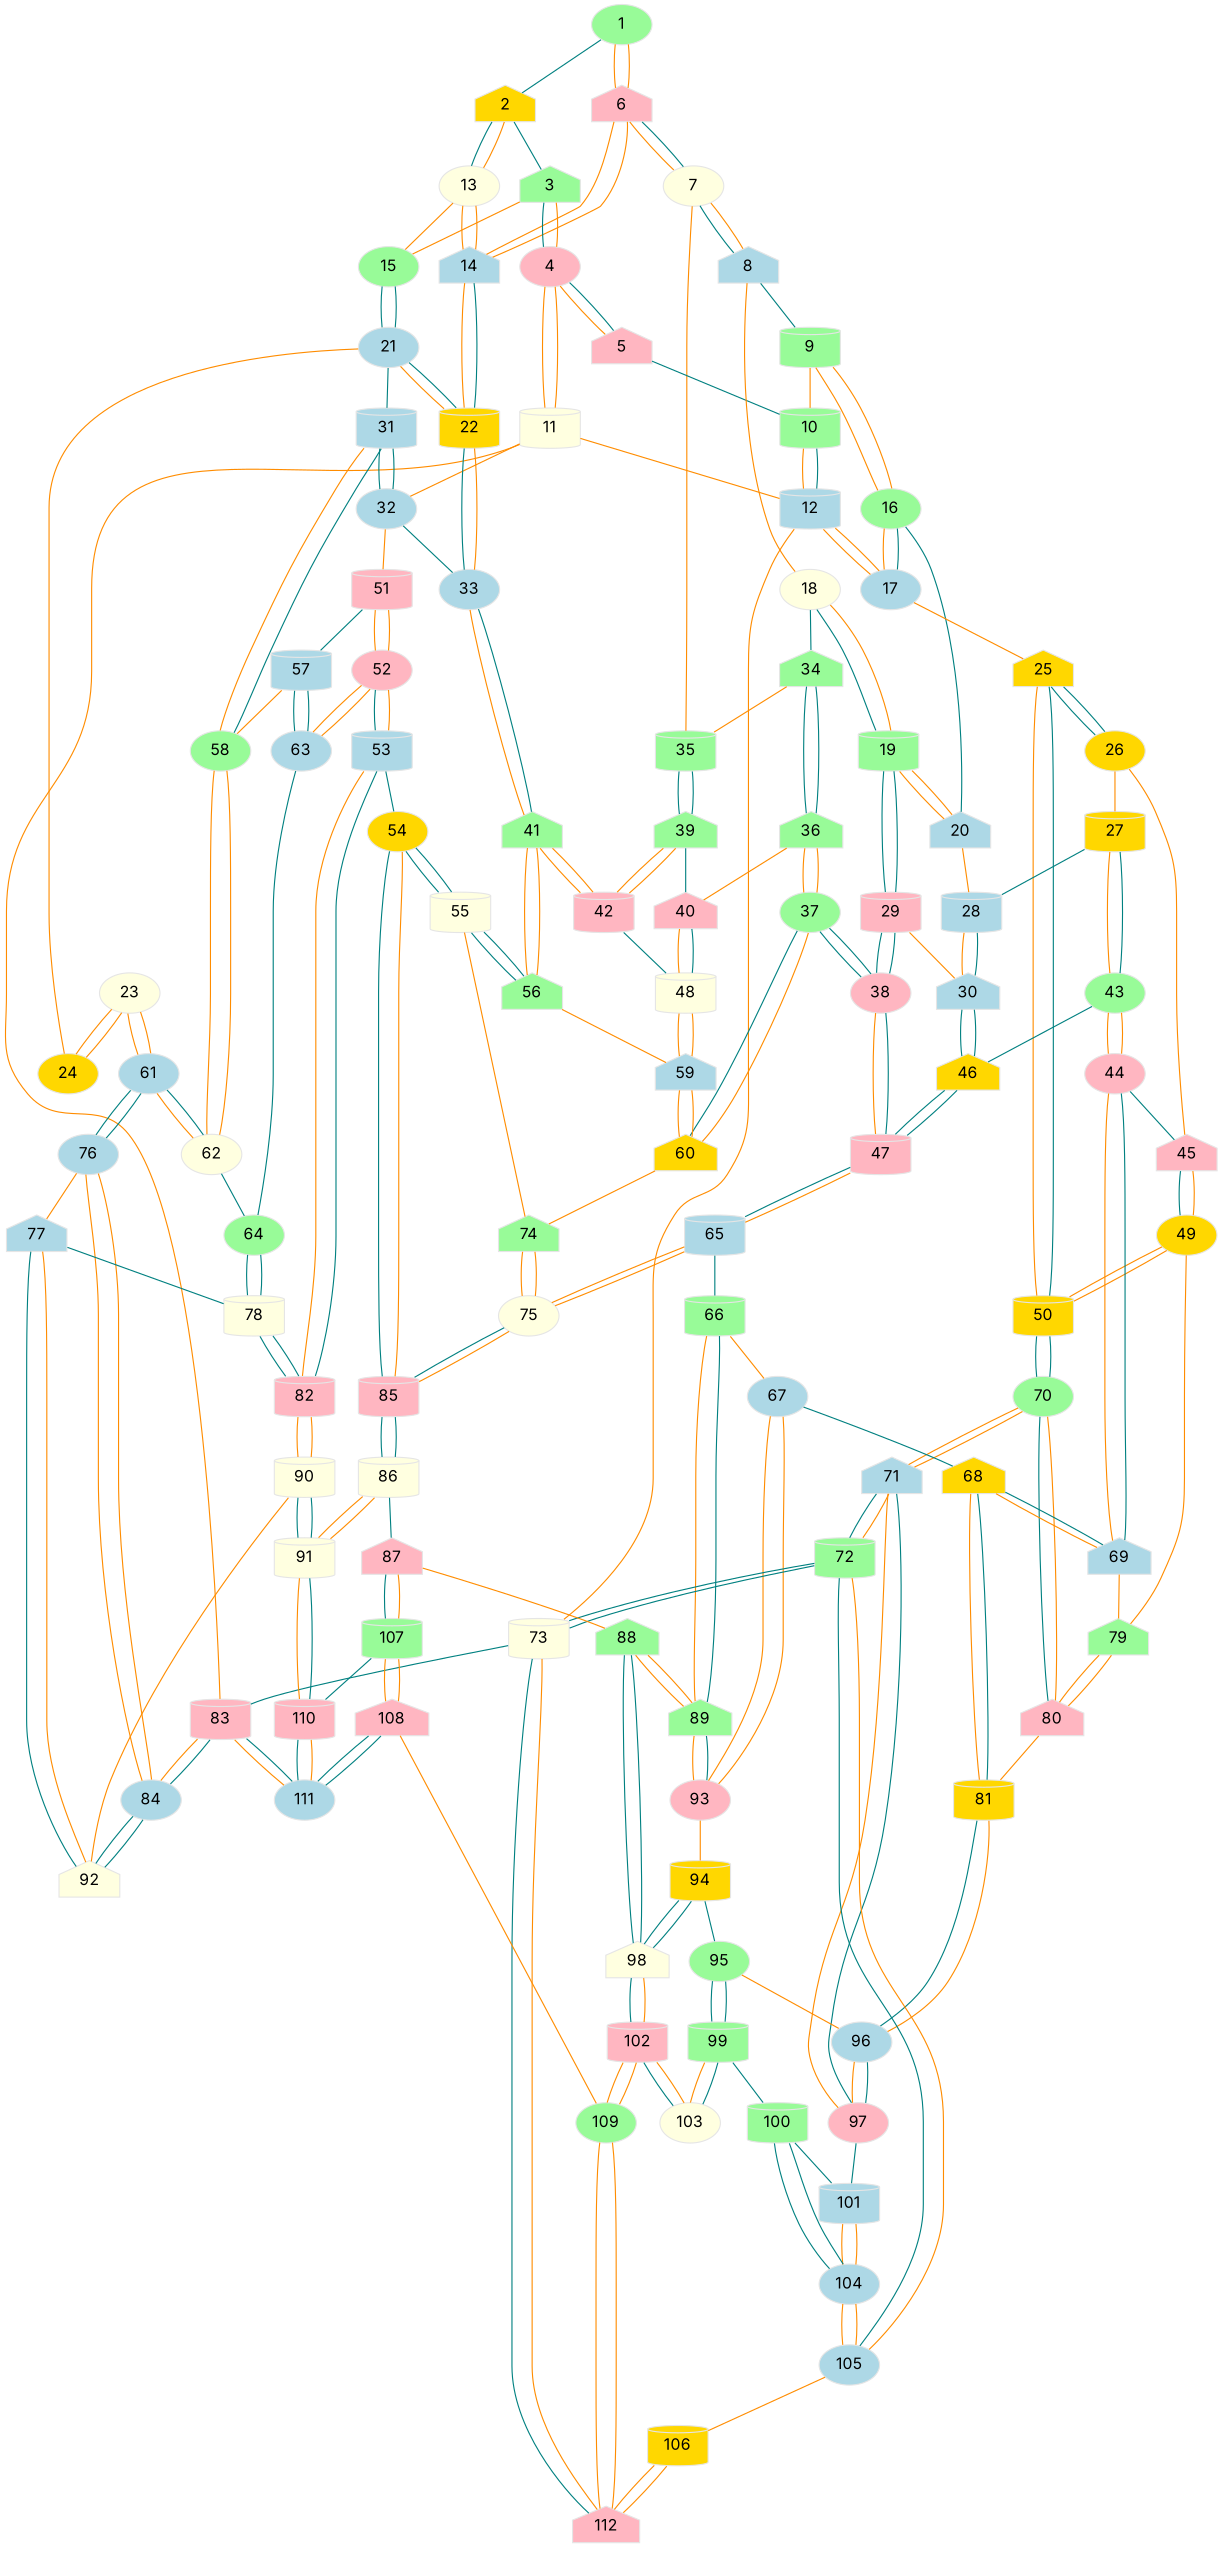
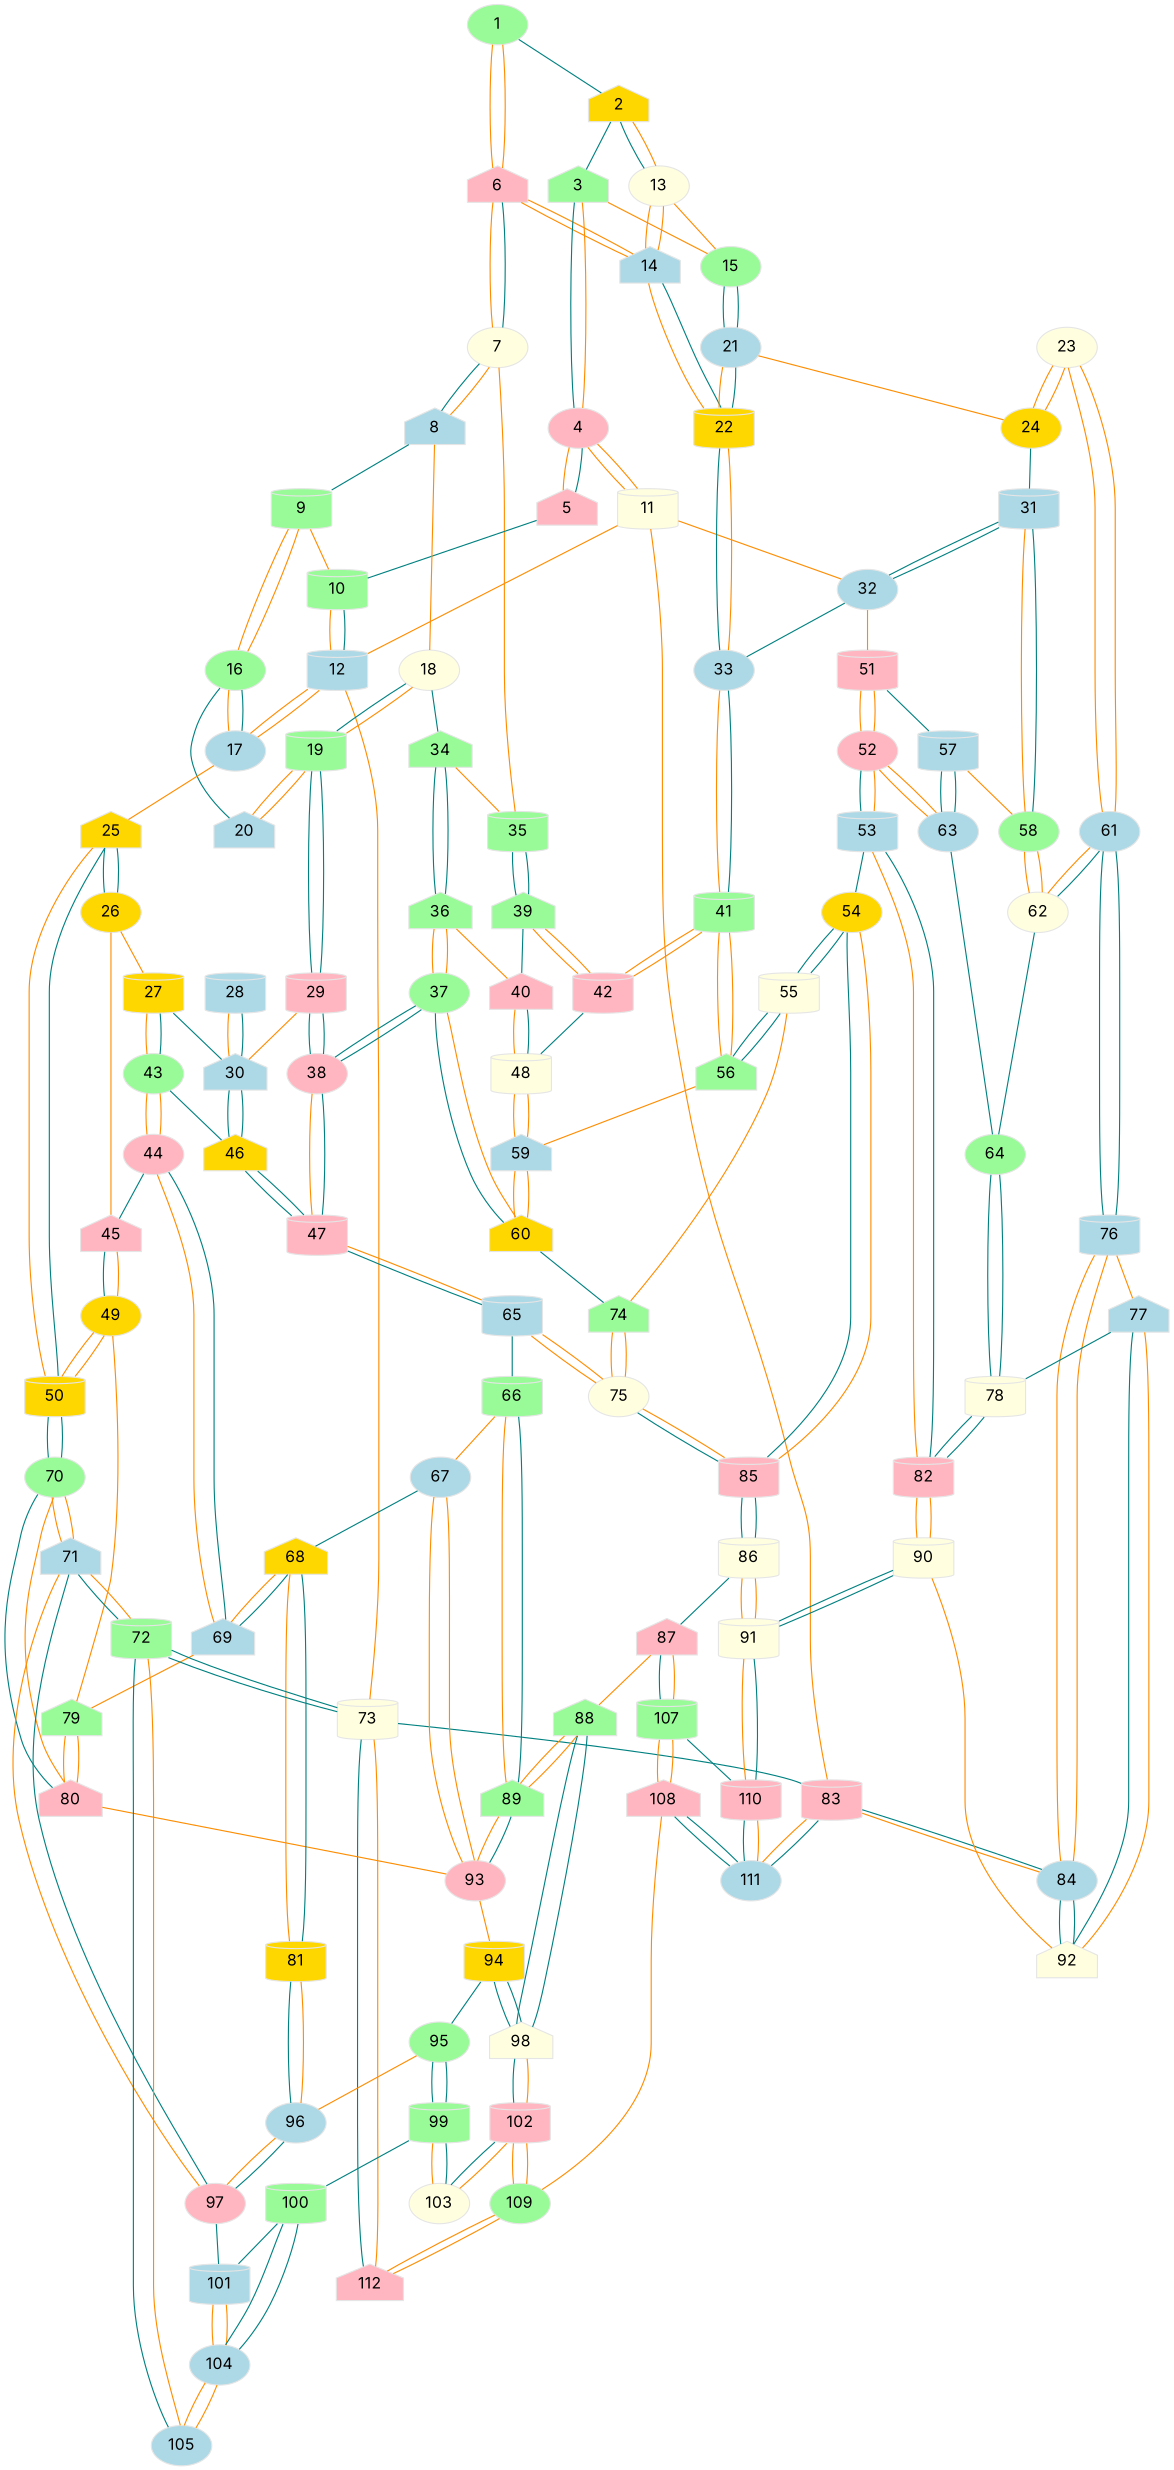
(388, 388) -> (1030, 469)
(532, 832) -> (724, 912)
(966, 870) -> none
(1043, 872) -> (197, 1036)
(88, 1154) -> (1110, 1235)
(602, 1197) -> (572, 1277)
(1020, 1758) -> (274, 1841)
(678, 2446) -> none
